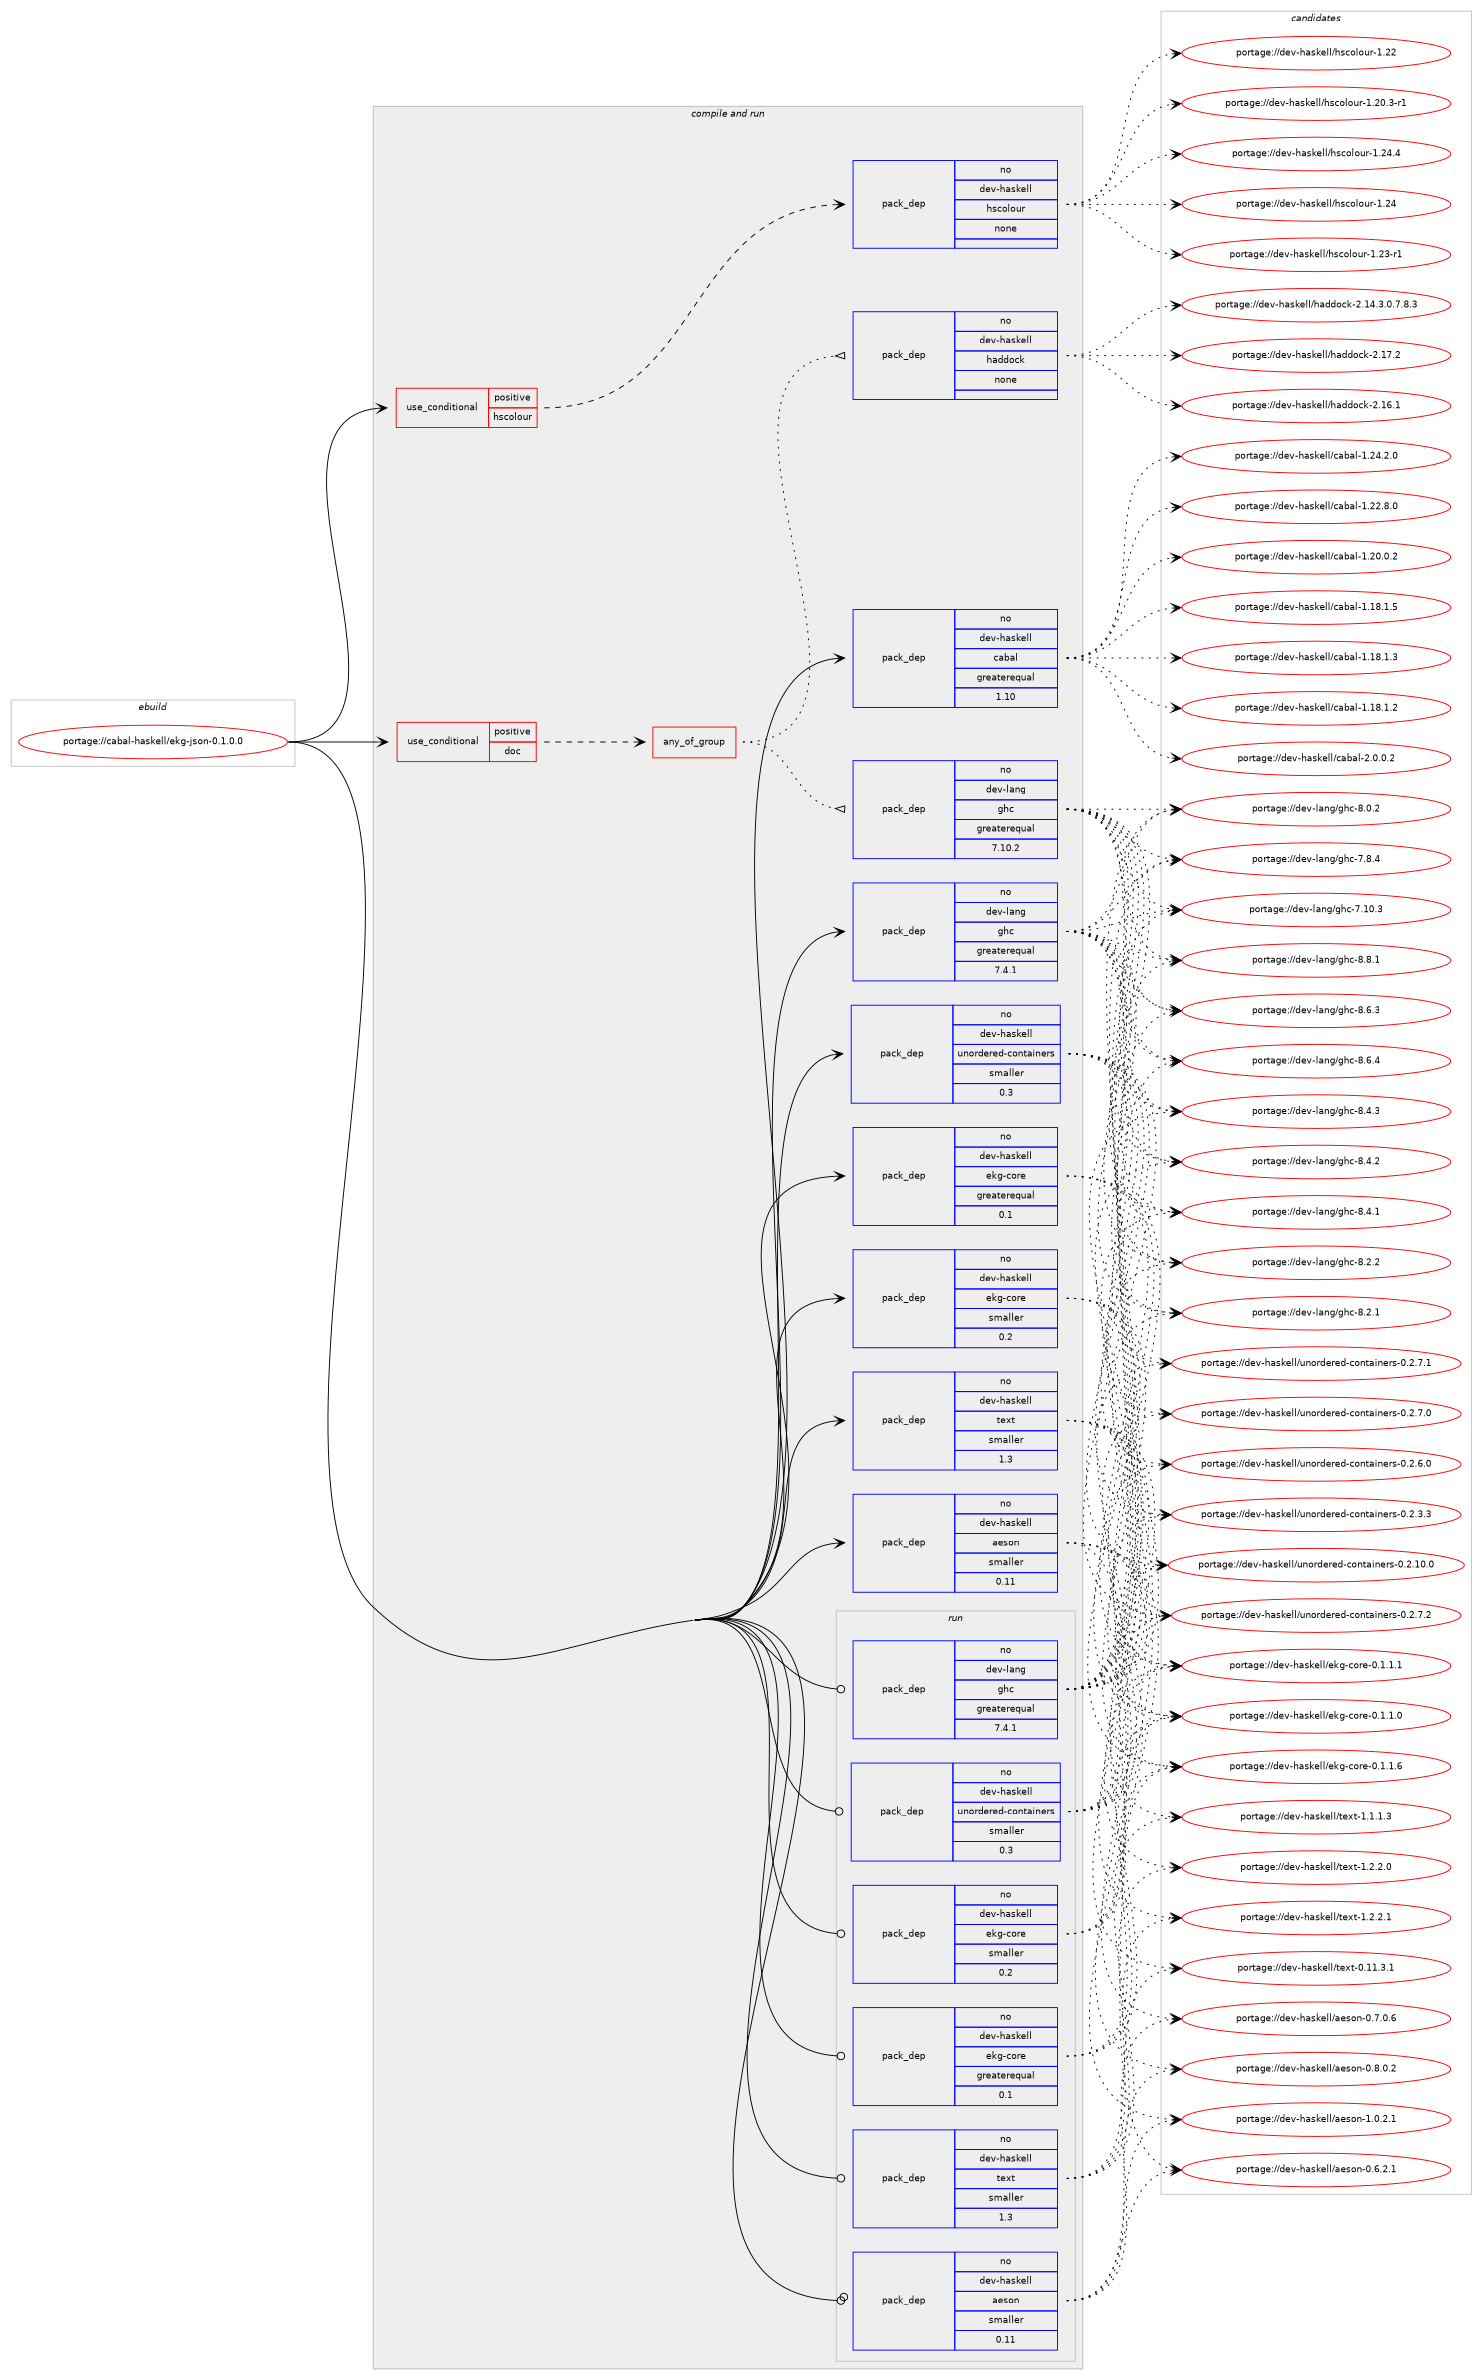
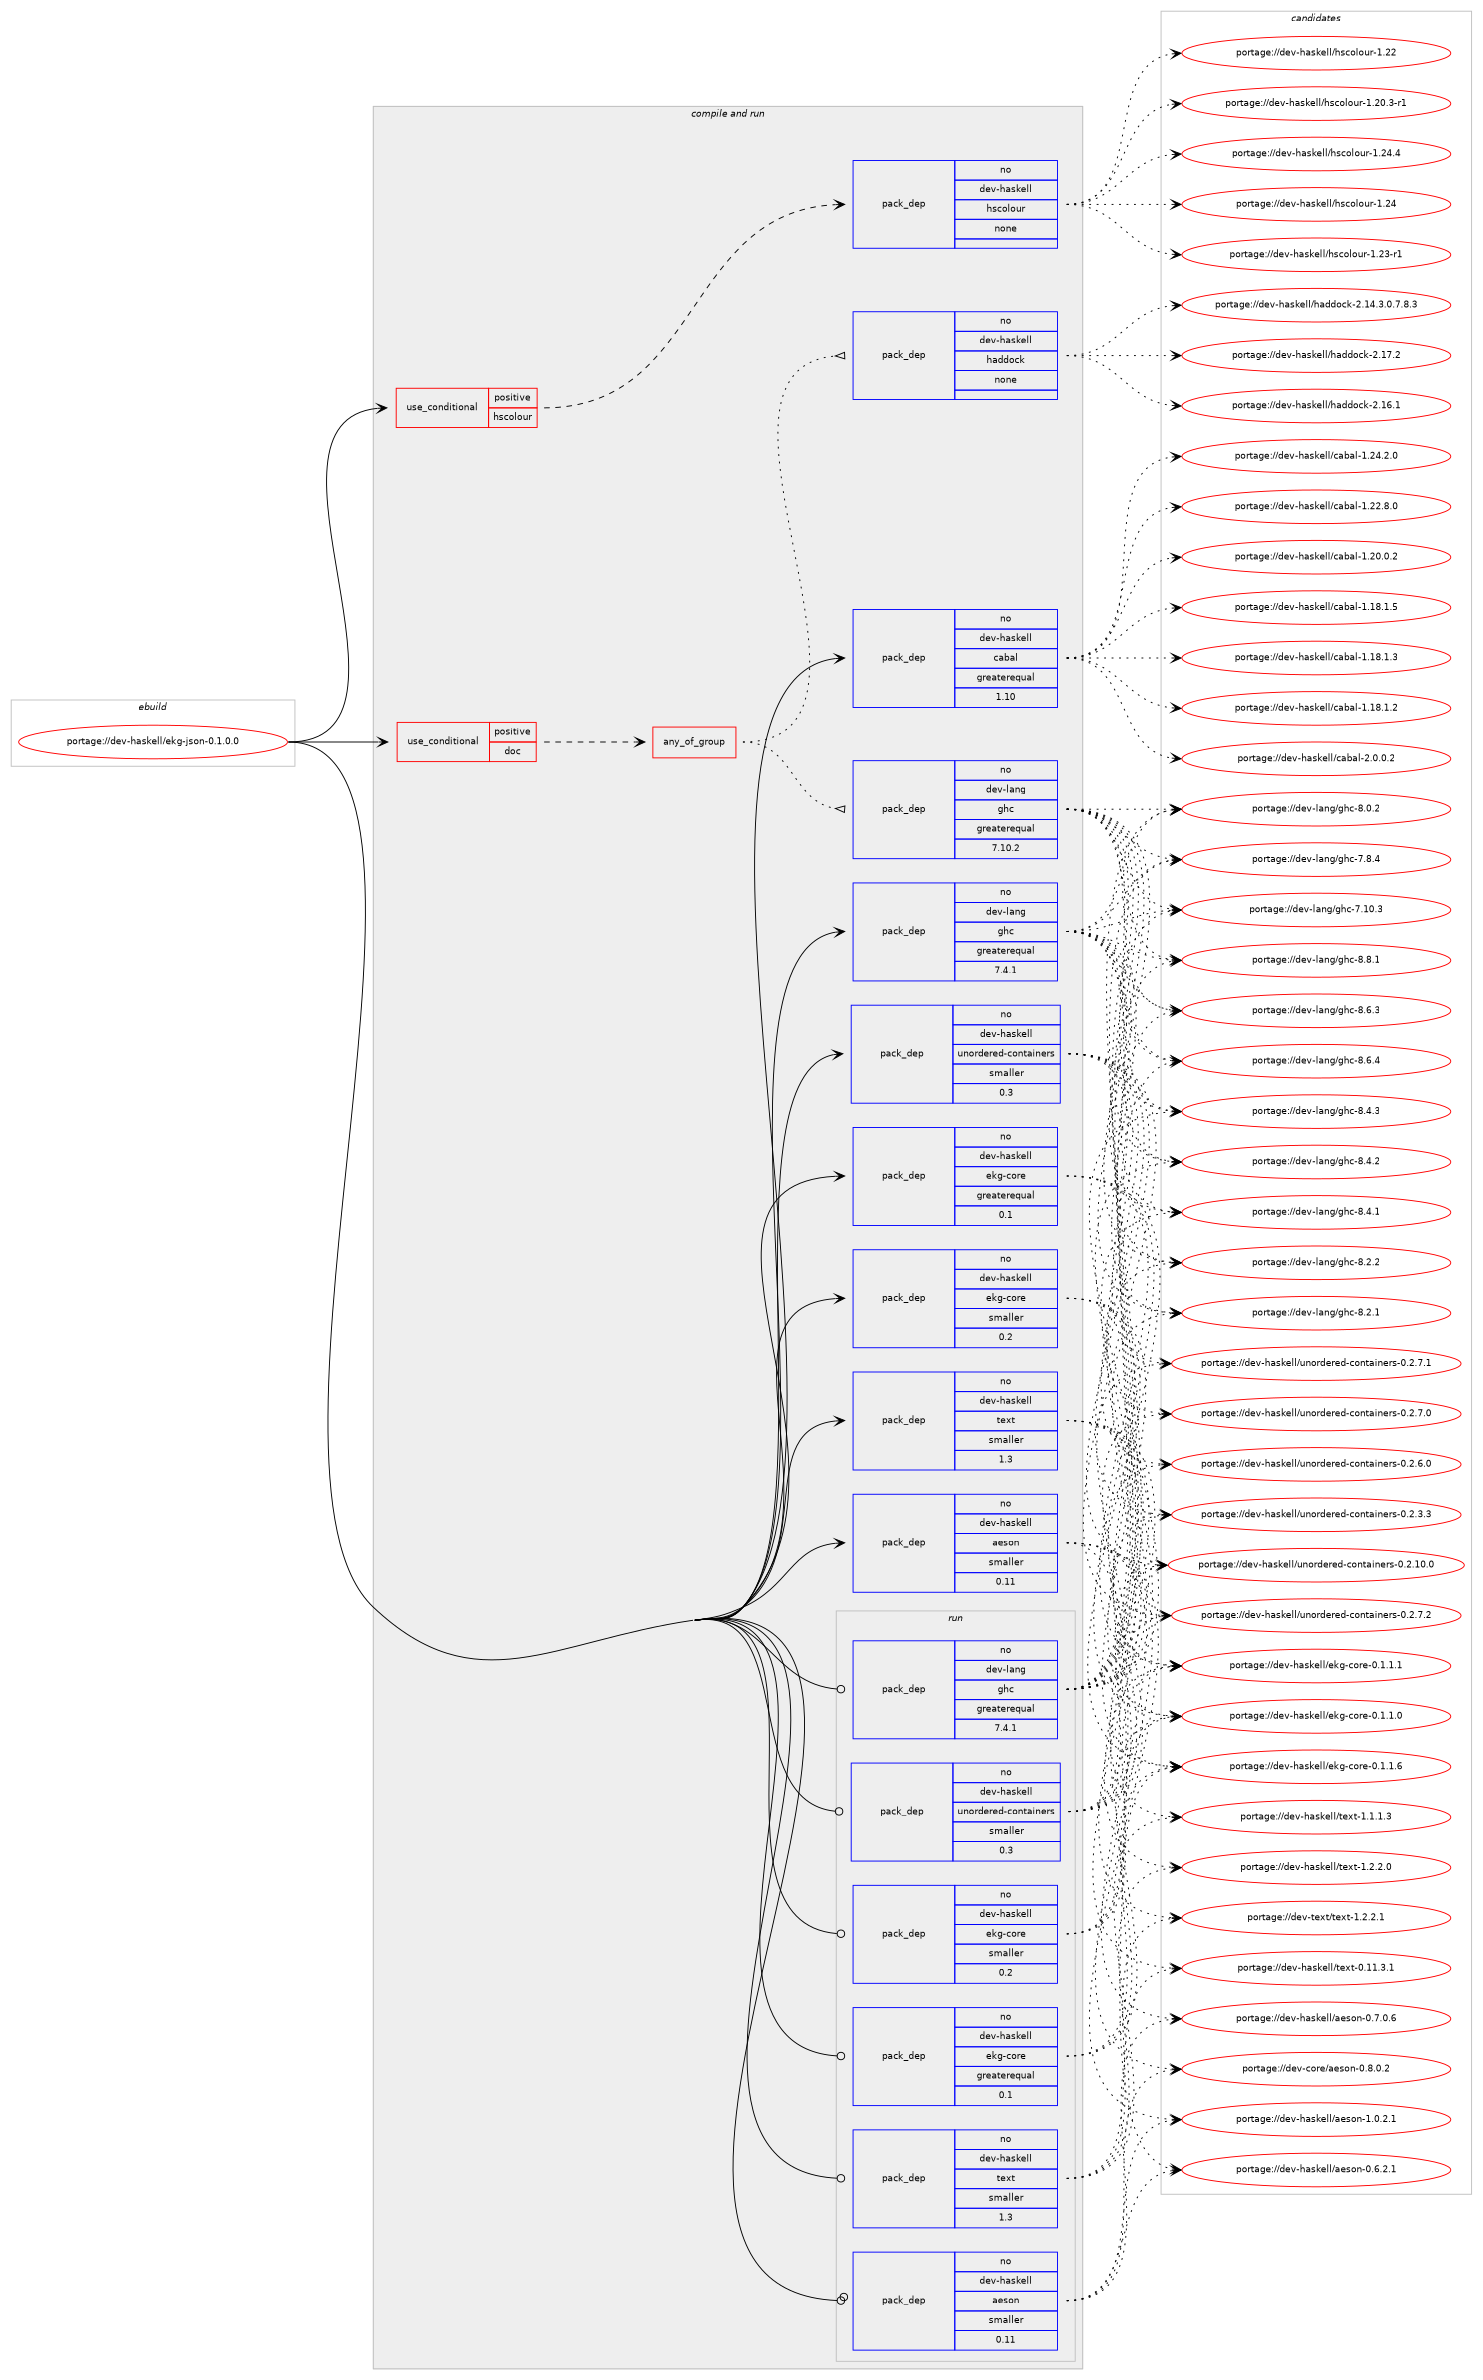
(153, 742) -> (153, 742)
(1316, 1918) -> (1316, 1918)
(1316, 2069) -> (1316, 2069)
